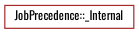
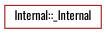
(69, 17) -> (53, 17)
